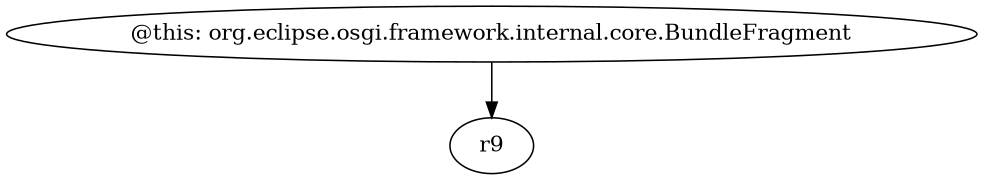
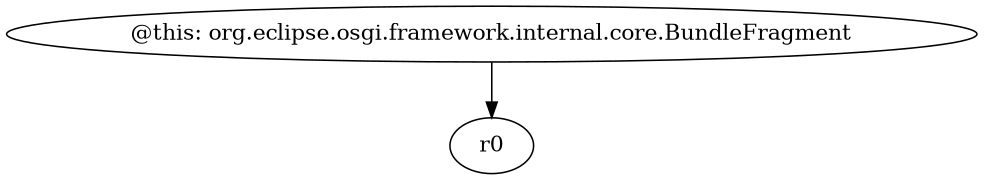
(492, 146) -> (492, 146)
